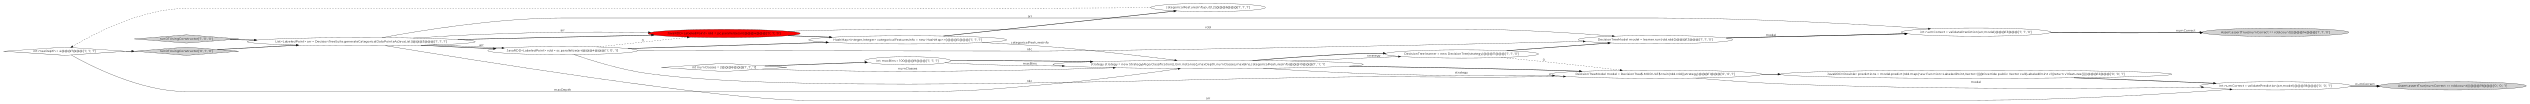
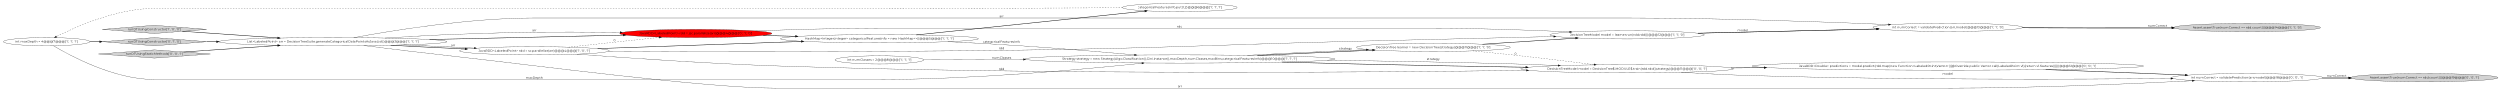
(65, 51) -> (47, 42)
none -> (154, 54)
(908, 61) -> none
(724, 67) -> (879, 60)
